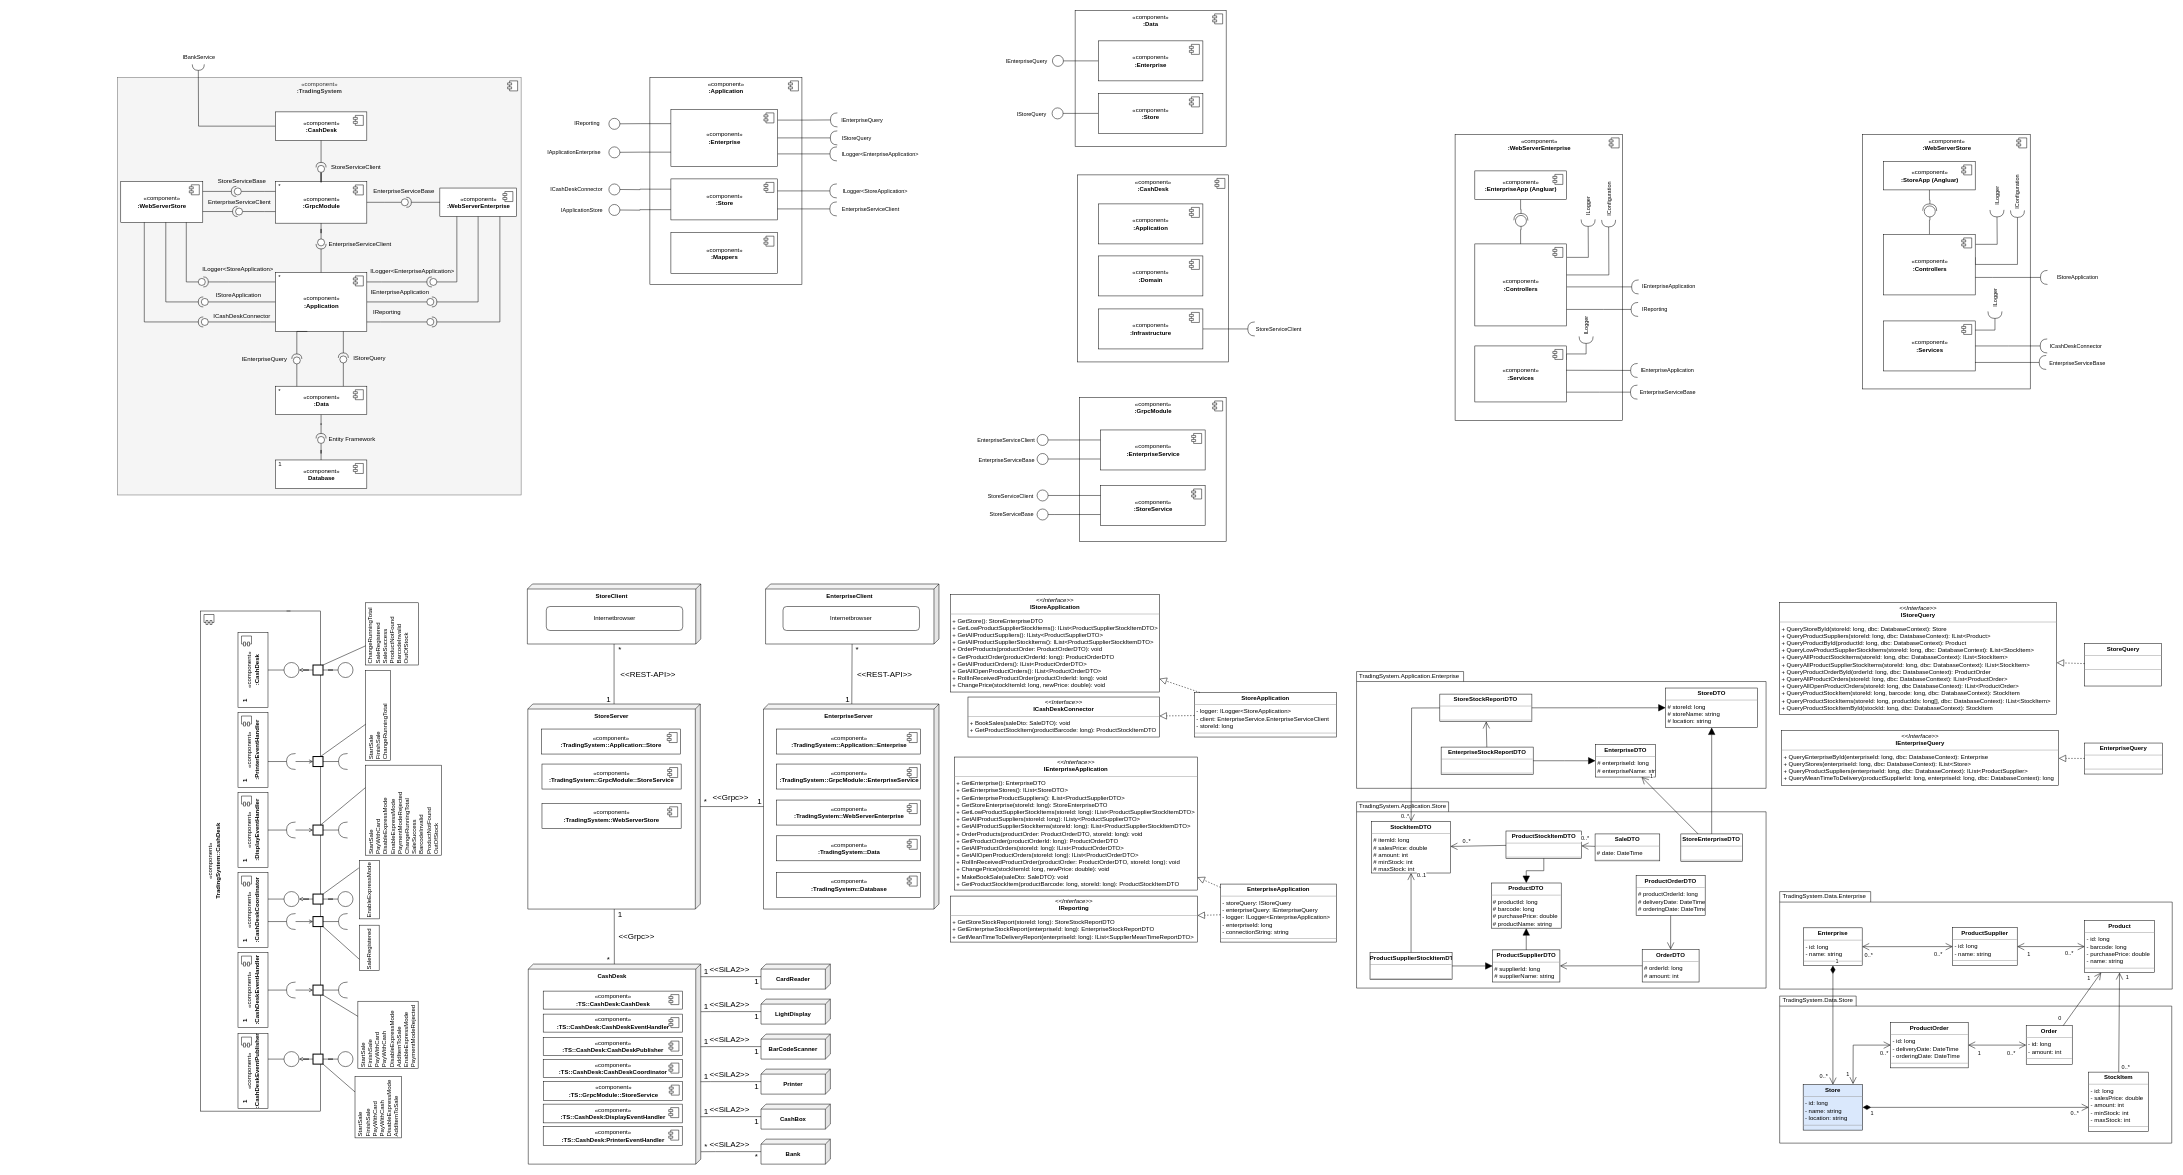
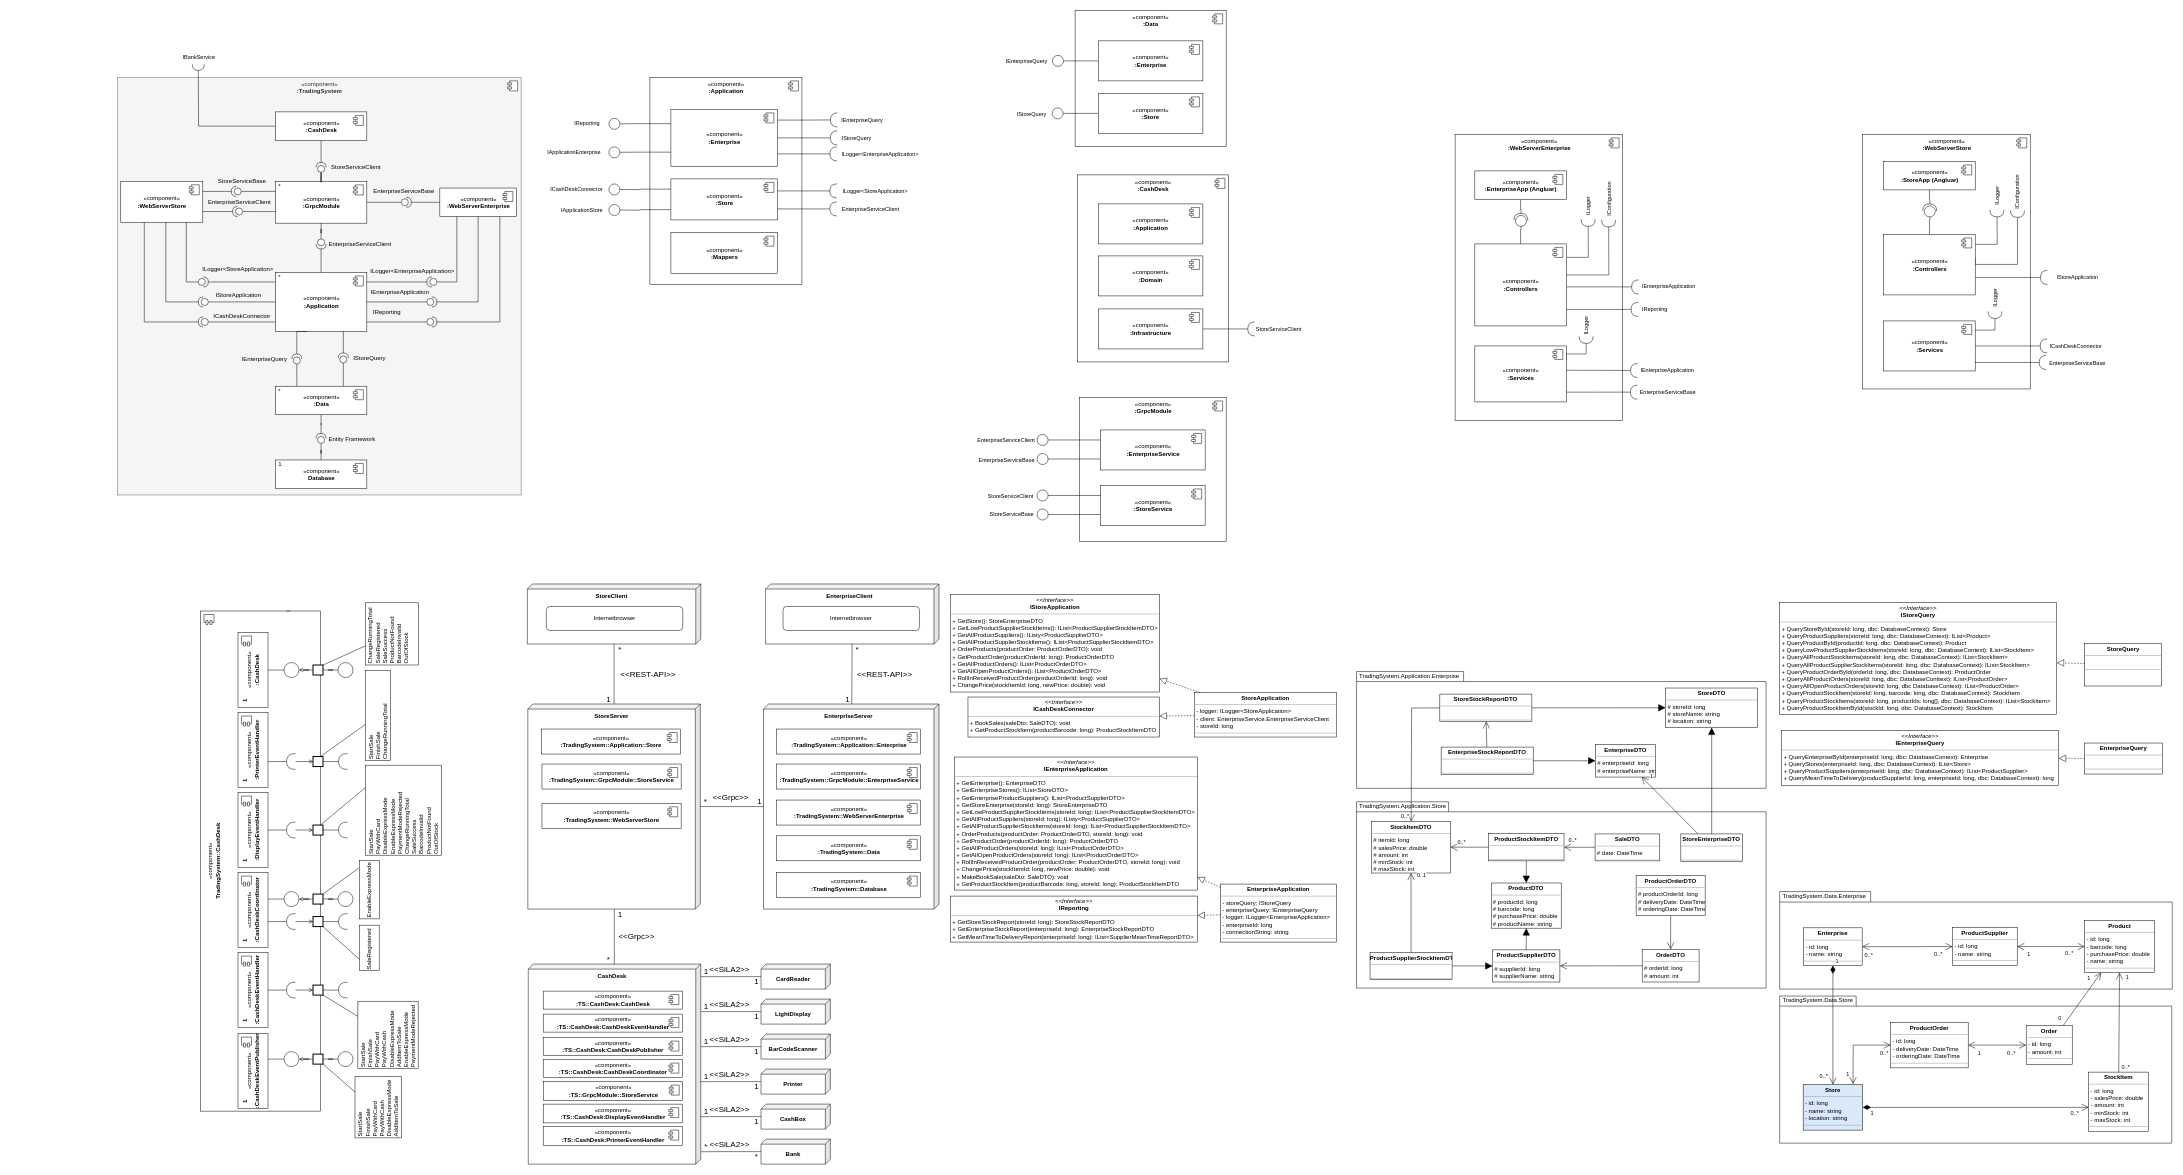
(1543, 844) -> (1526, 847)
